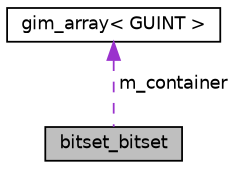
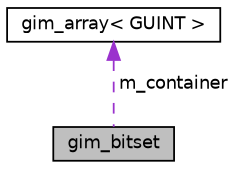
(114, 144) -> (114, 144)
